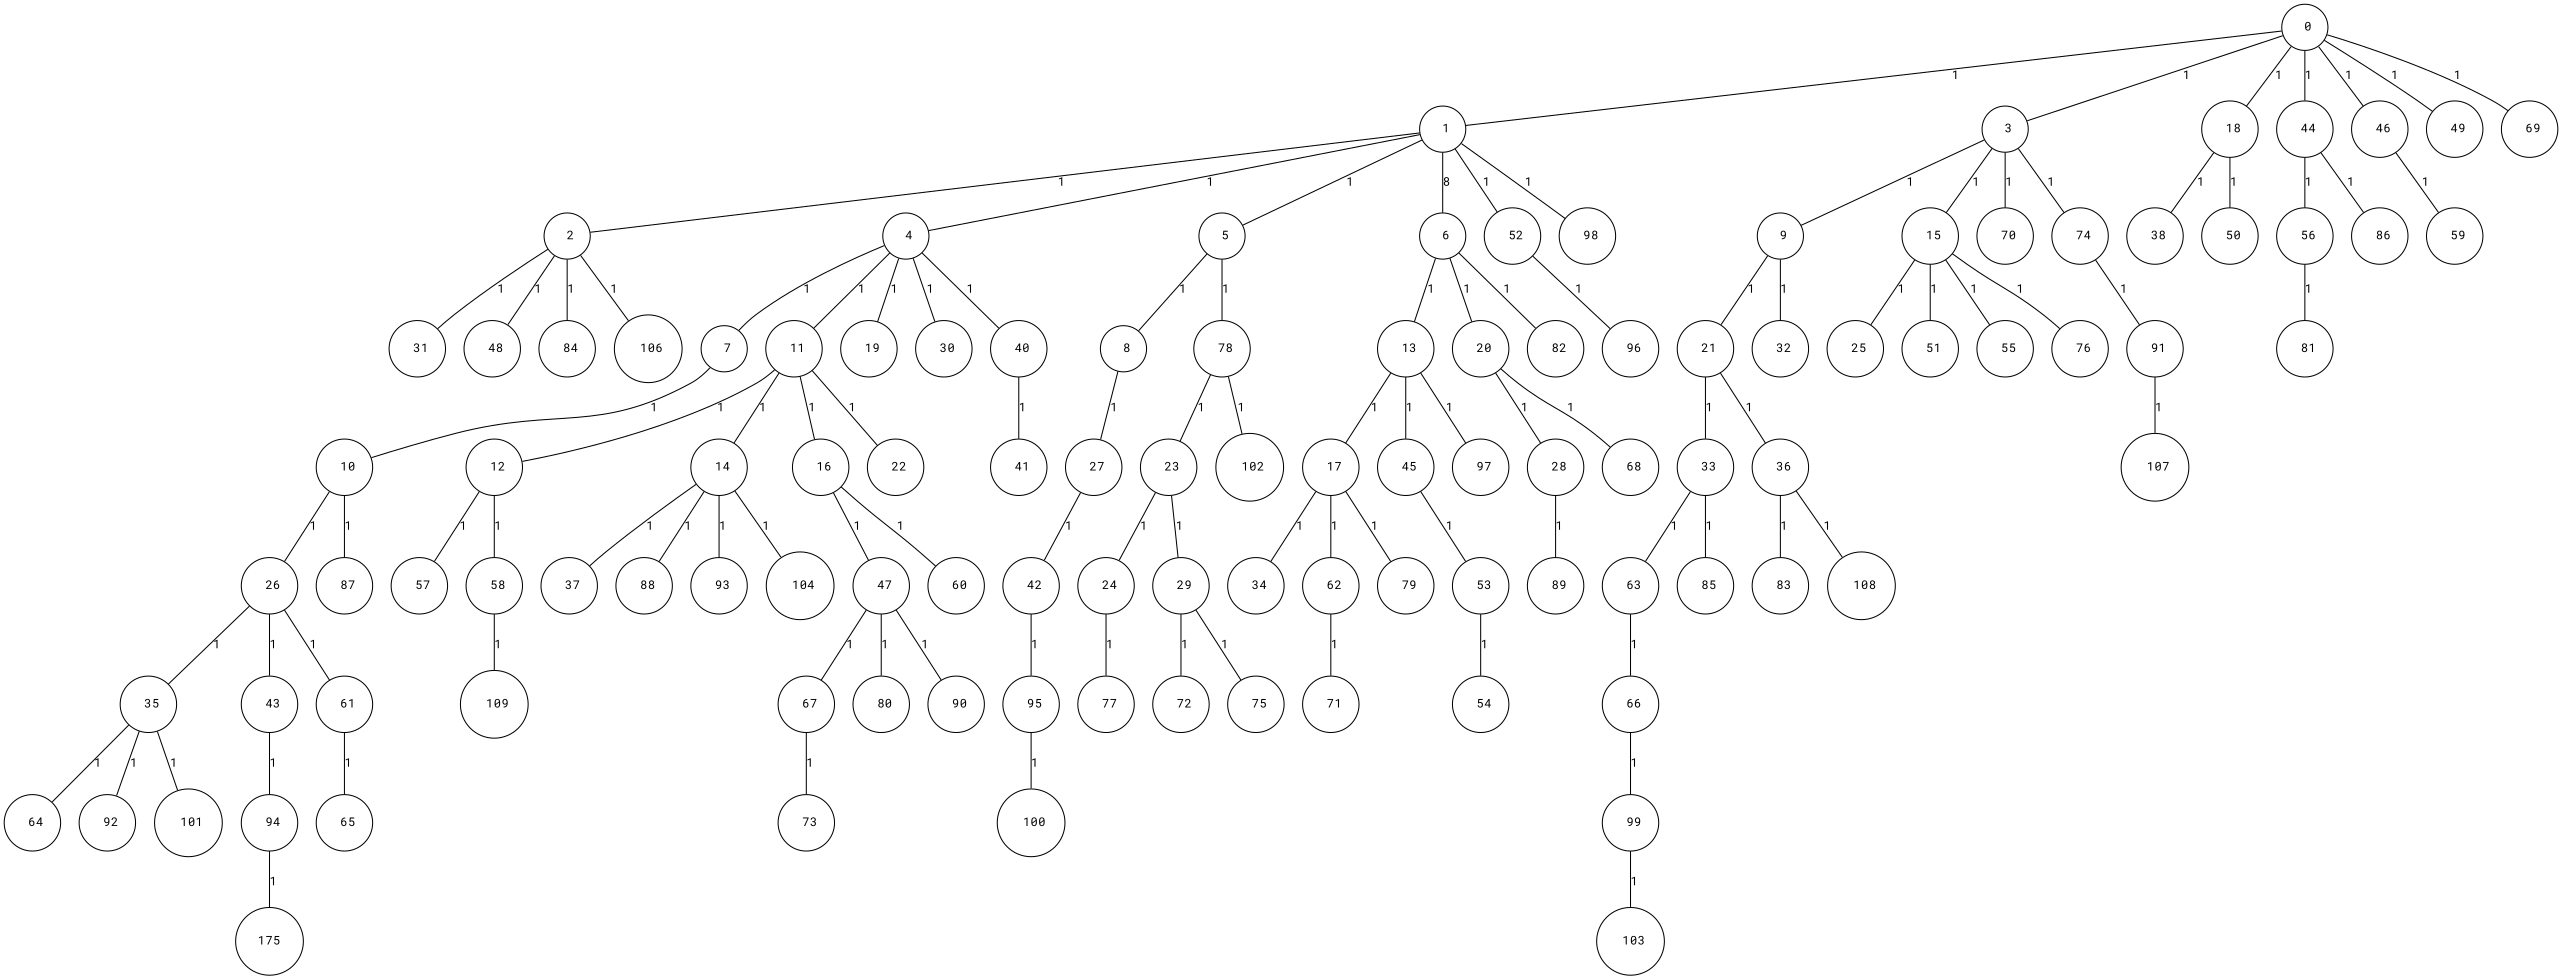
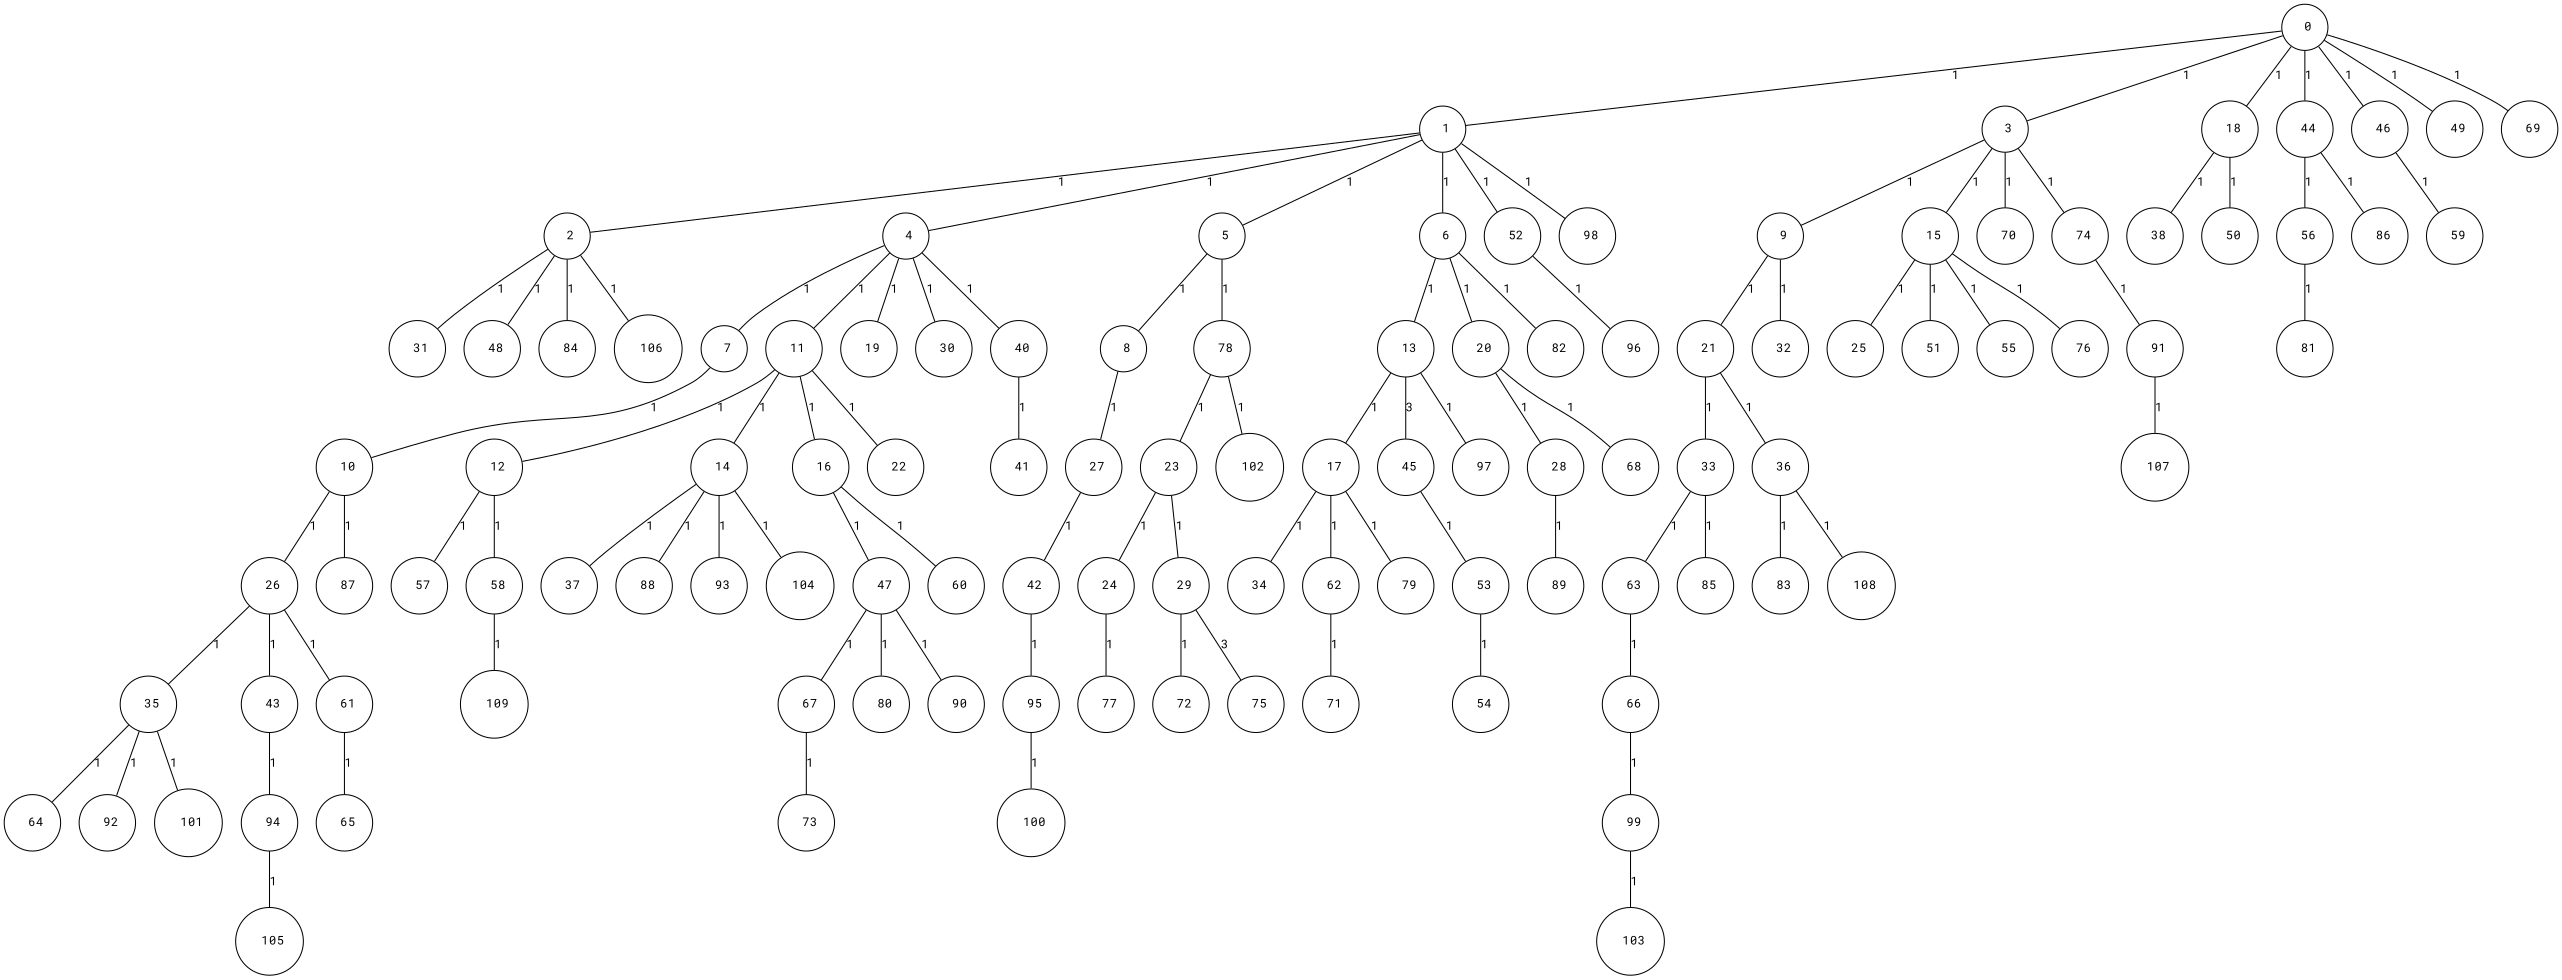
(1447, 183) -> (1447, 183)
(1410, 408) -> (1410, 408)
(1225, 645) -> (1225, 645)
(270, 941) -> (270, 941)
